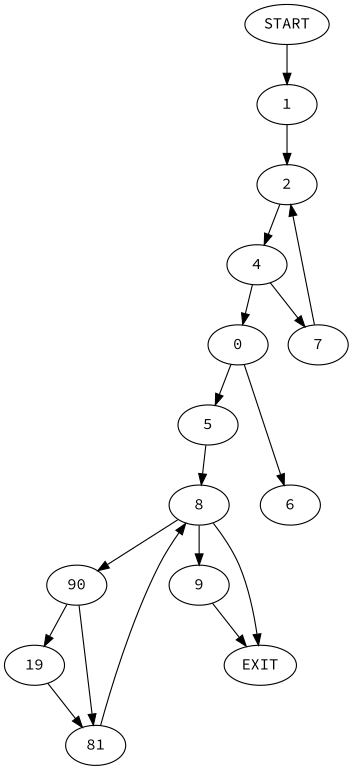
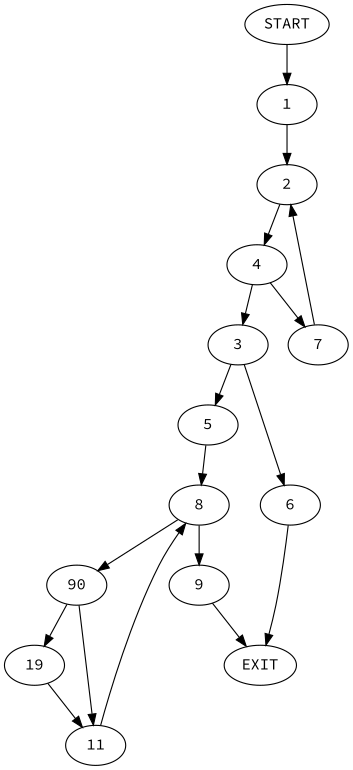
(238, 345) -> (238, 345)
(243, 575) -> (281, 580)
(96, 745) -> (96, 745)
